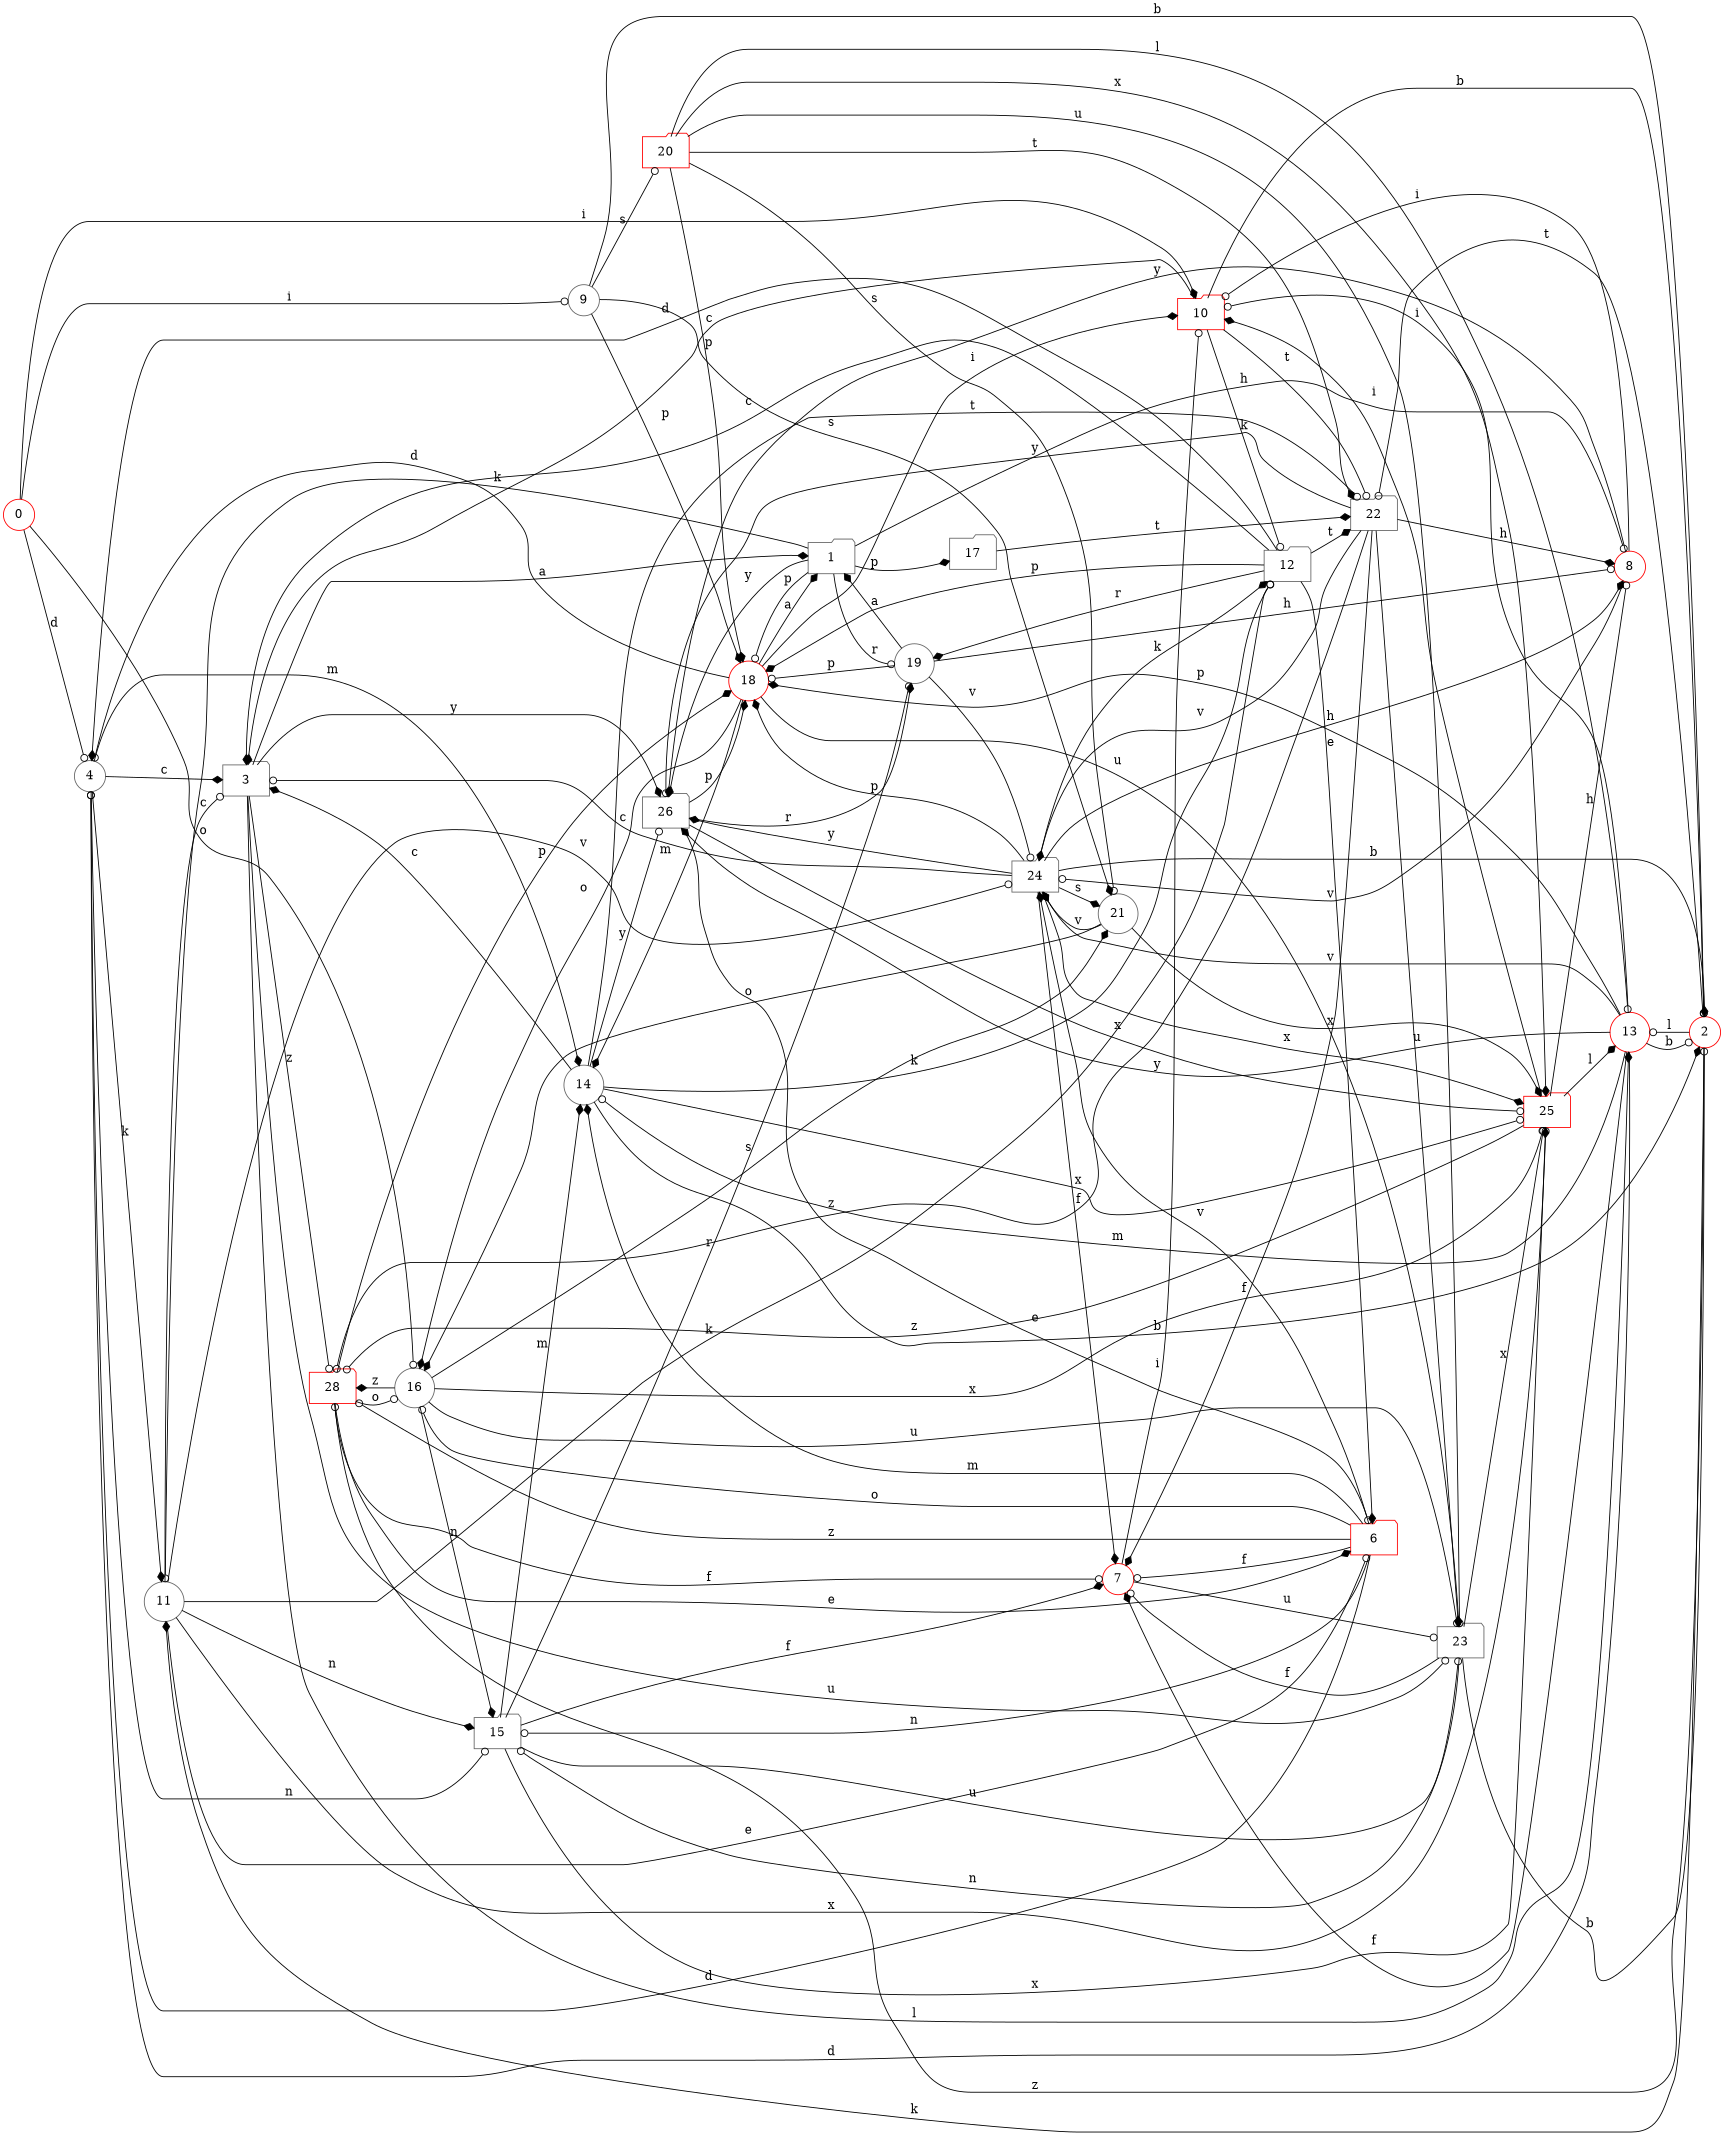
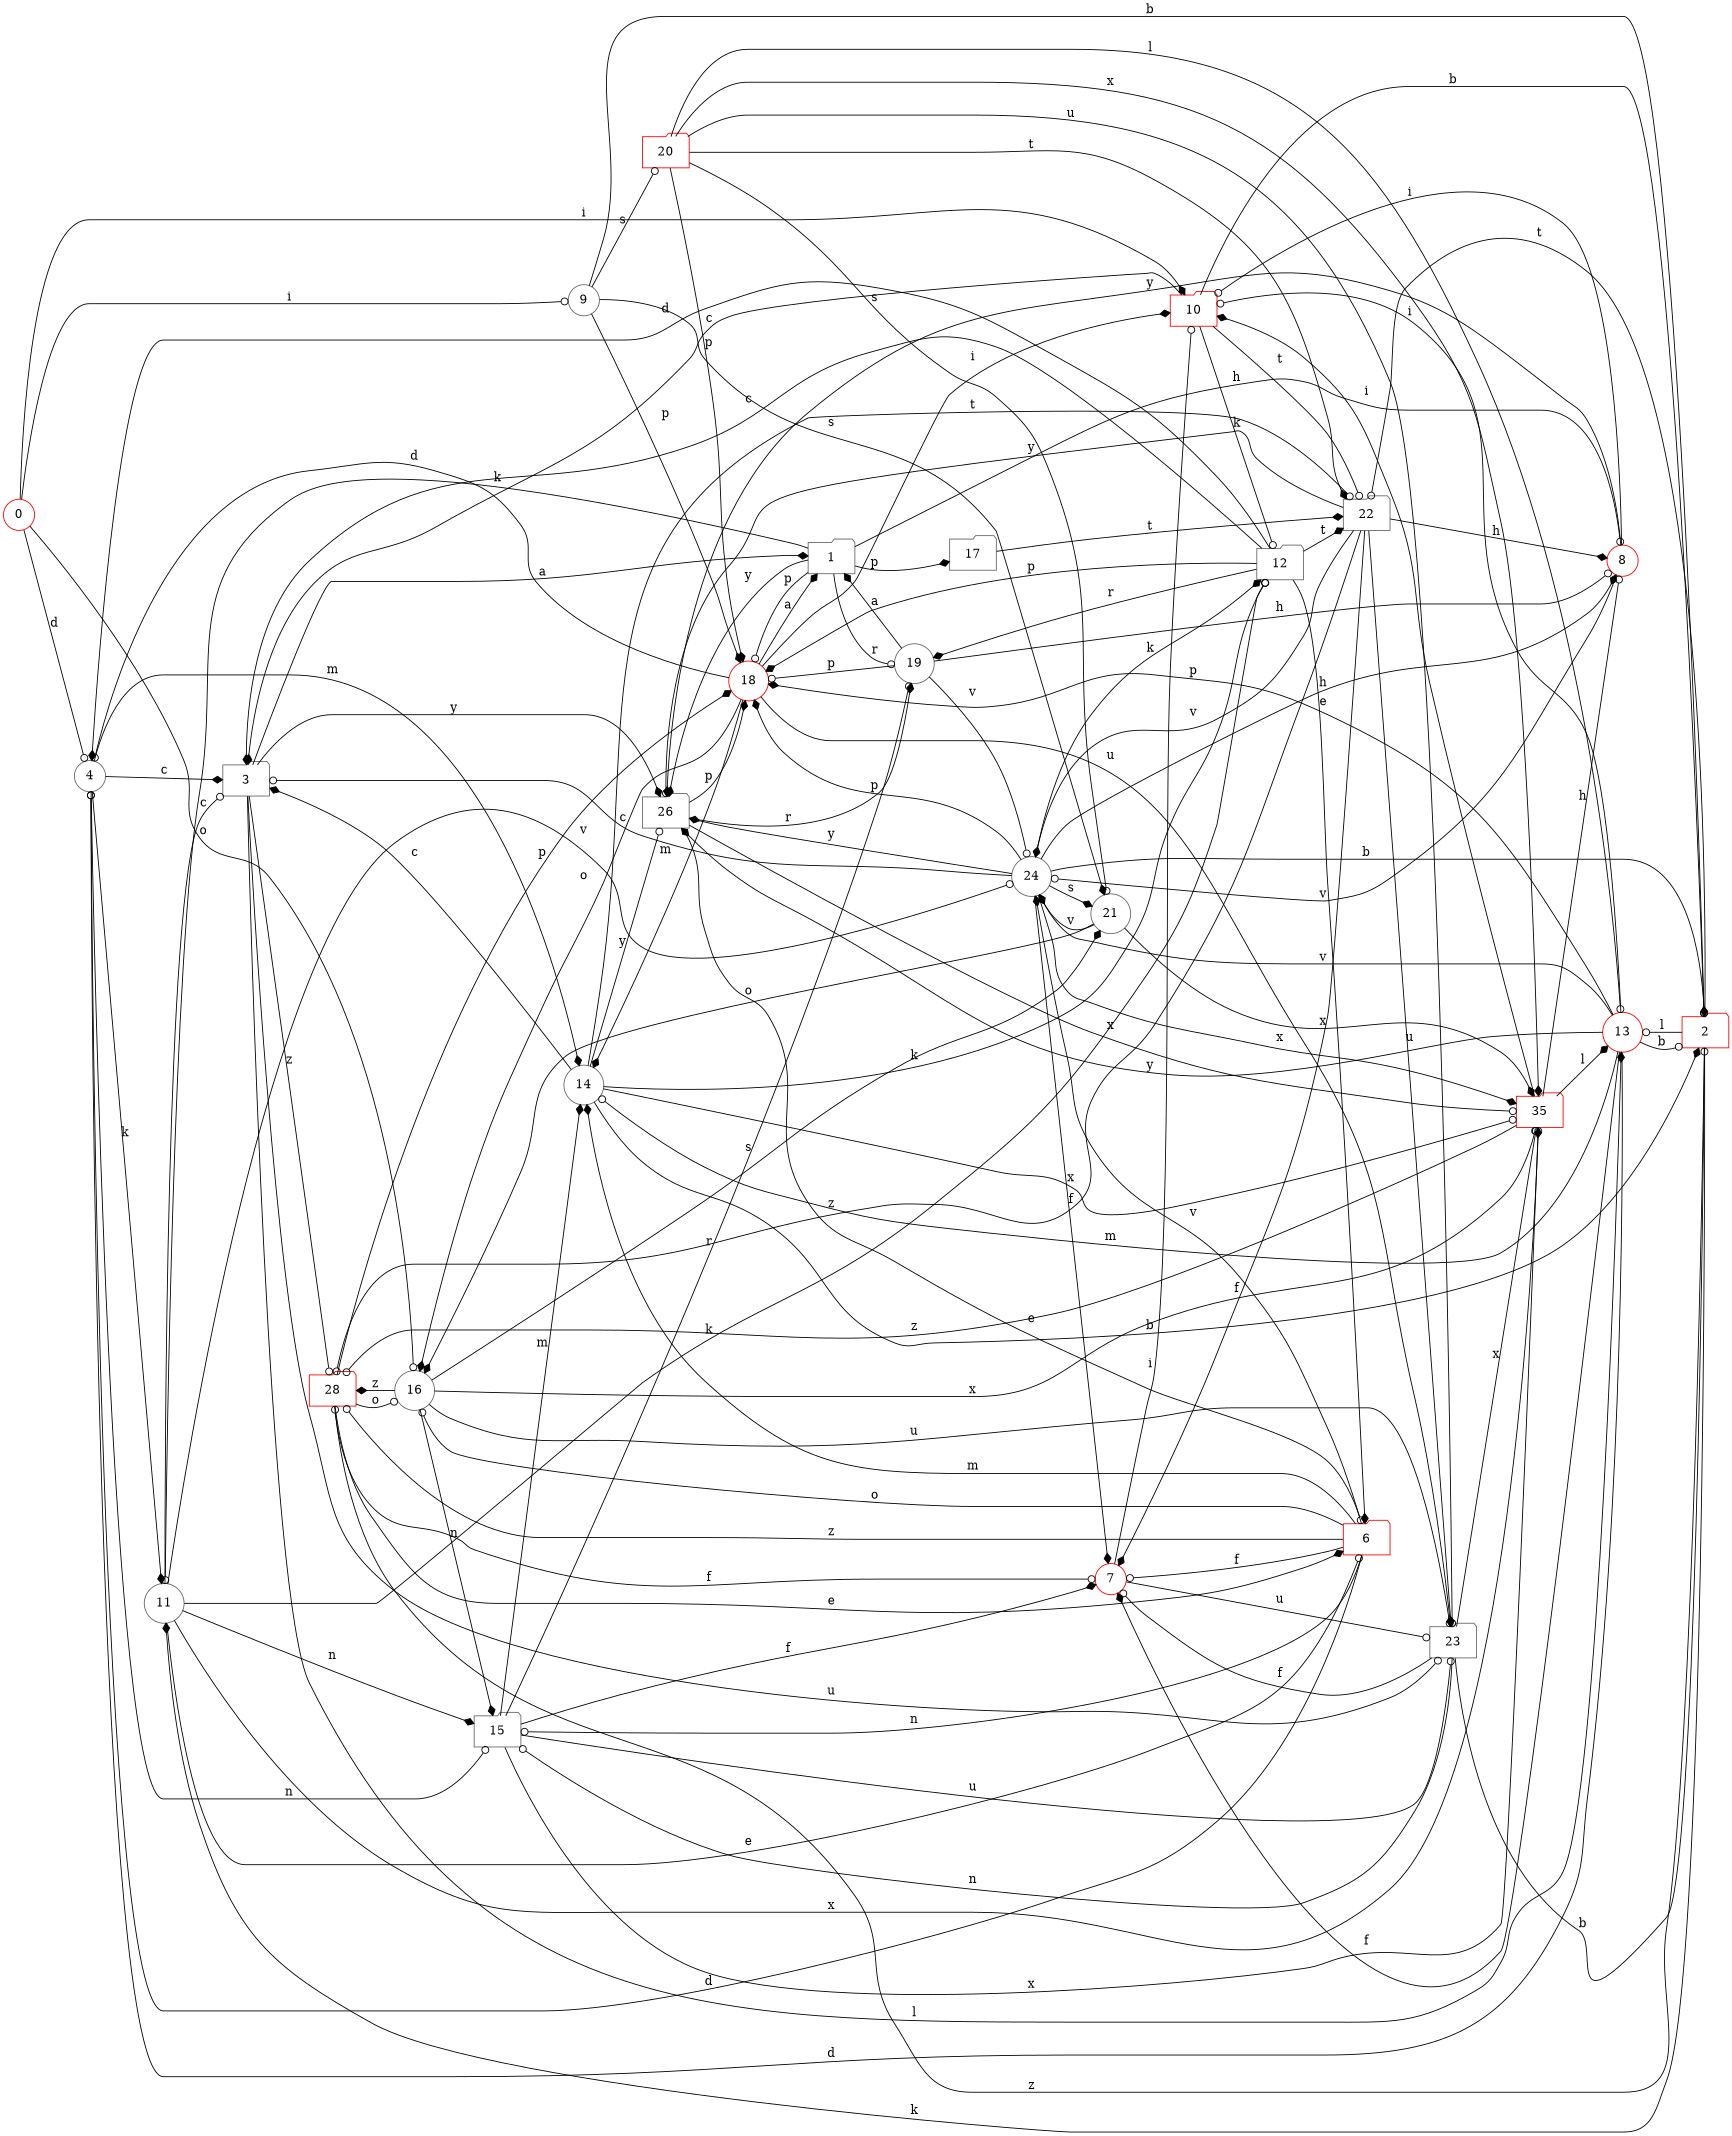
(1035, 877) -> (1032, 877)
(1705, 1032) -> (1705, 1032)
(1547, 1112) -> (1540, 1112)
